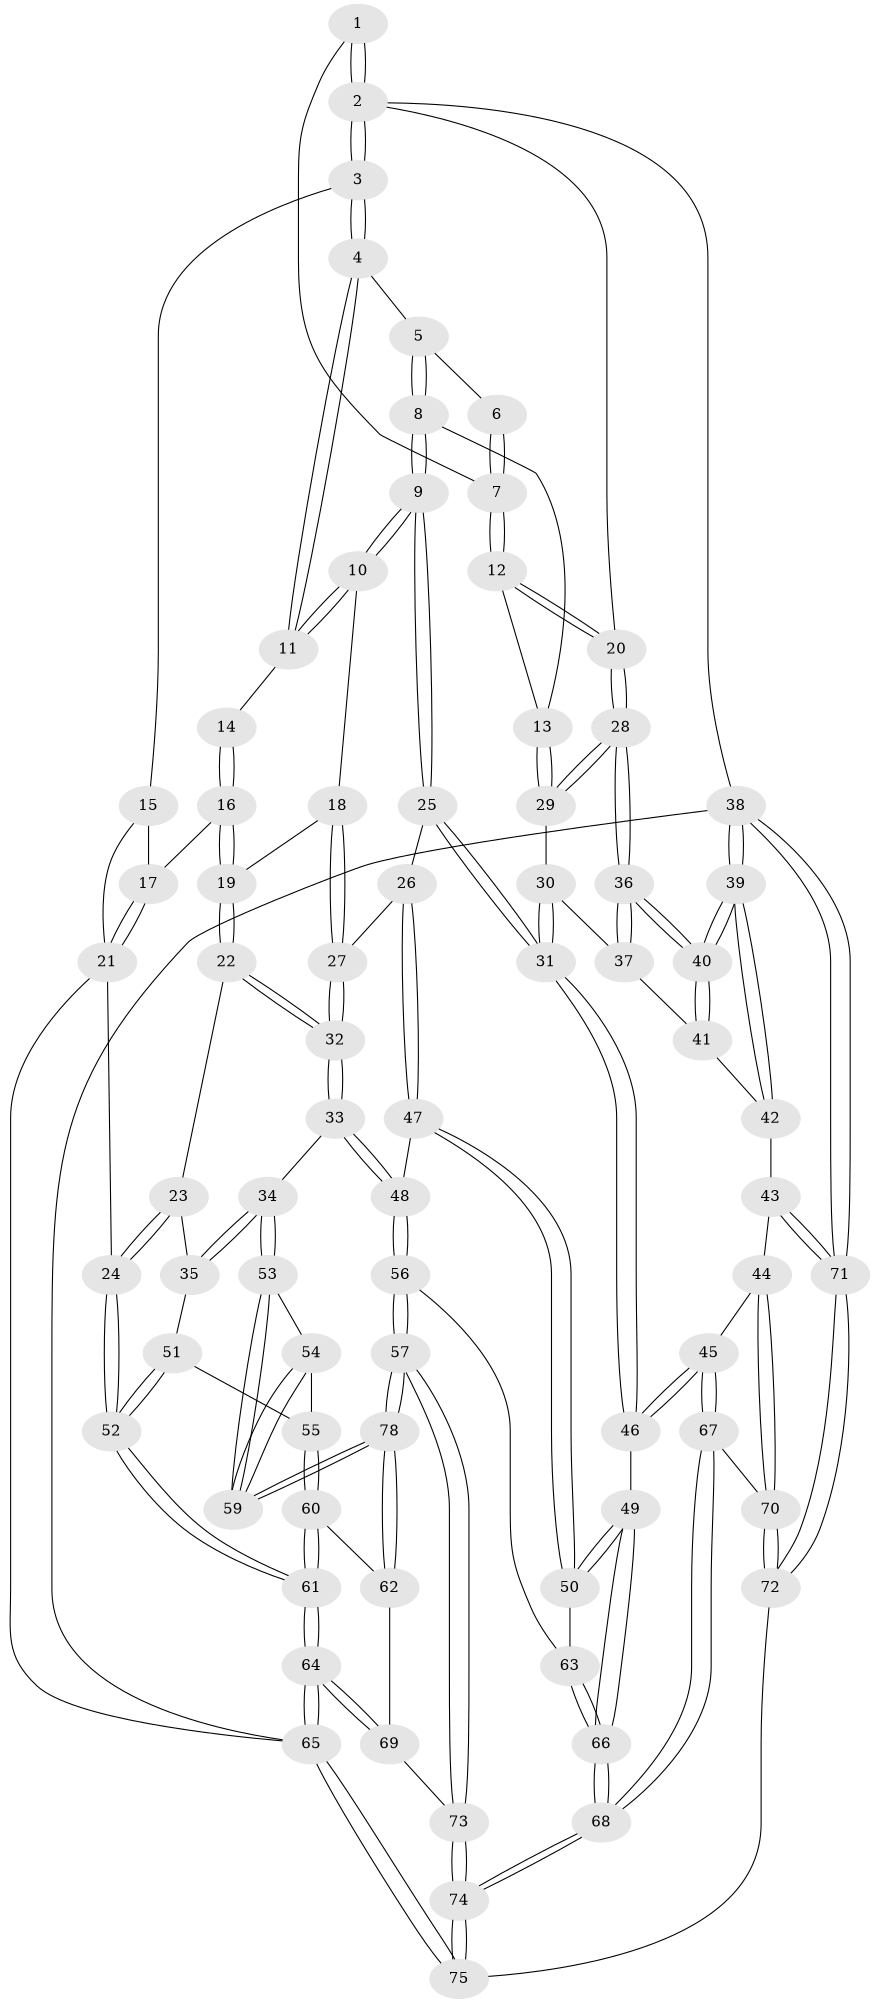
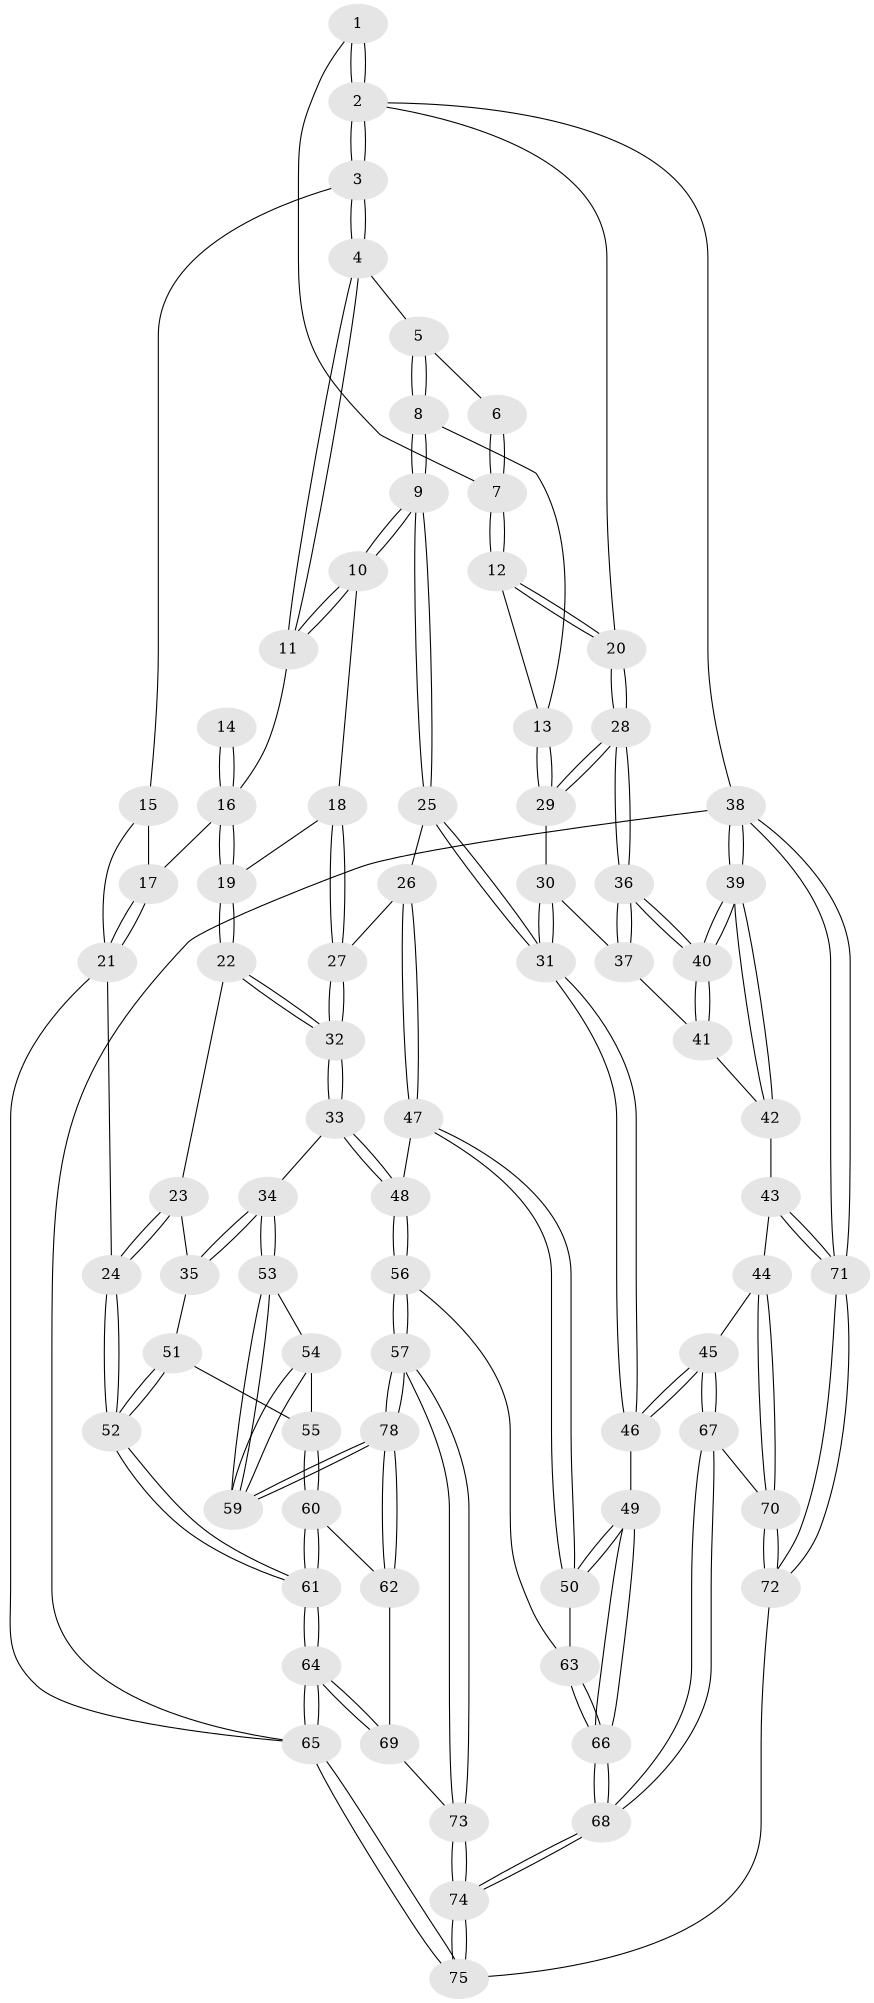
(258, 689) -> (272, 732)
